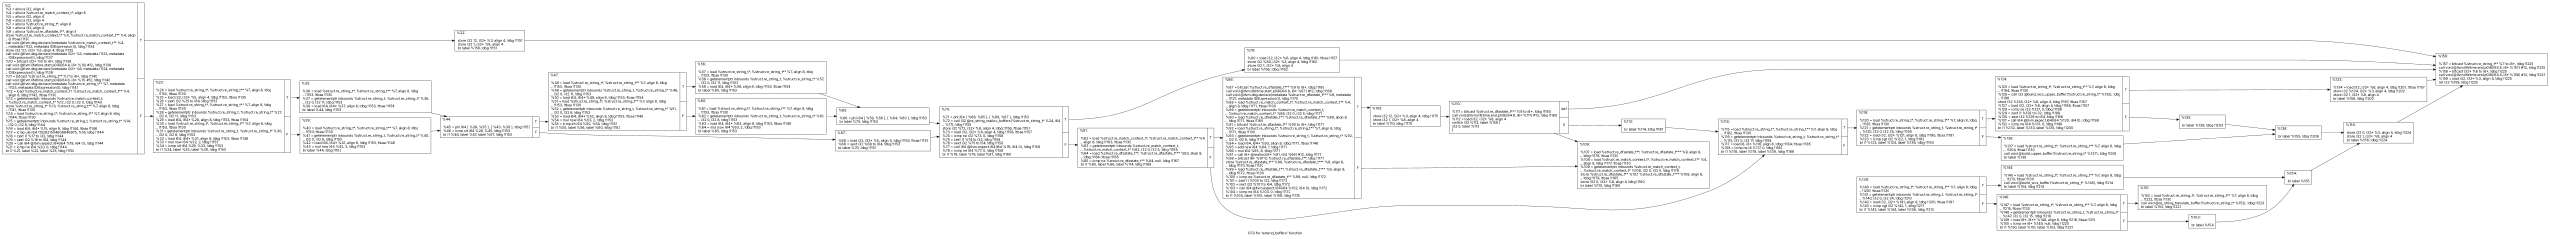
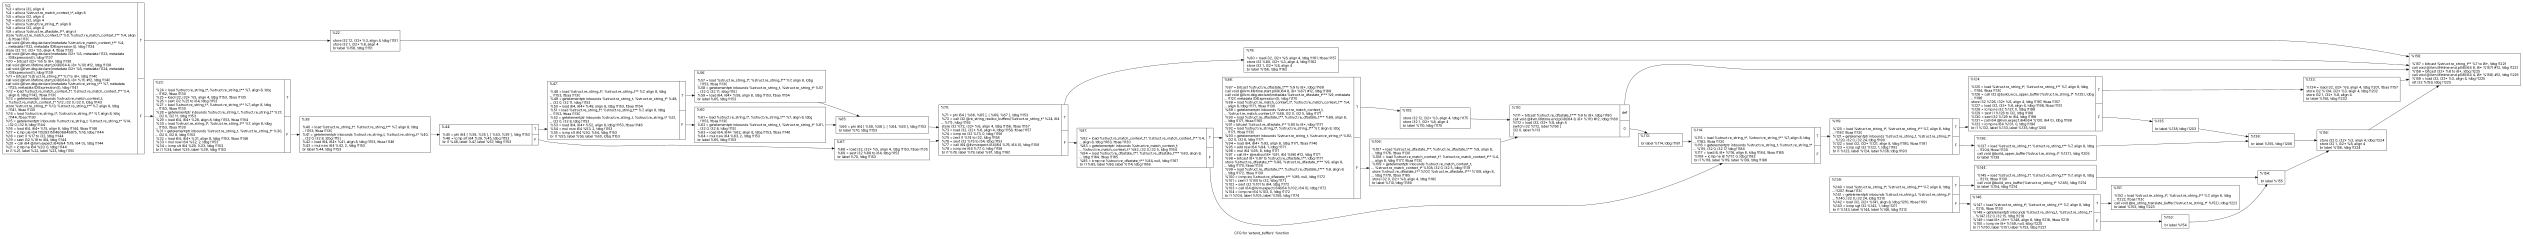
(365, 97) -> none
(1565, 137) -> (1508, 140)
